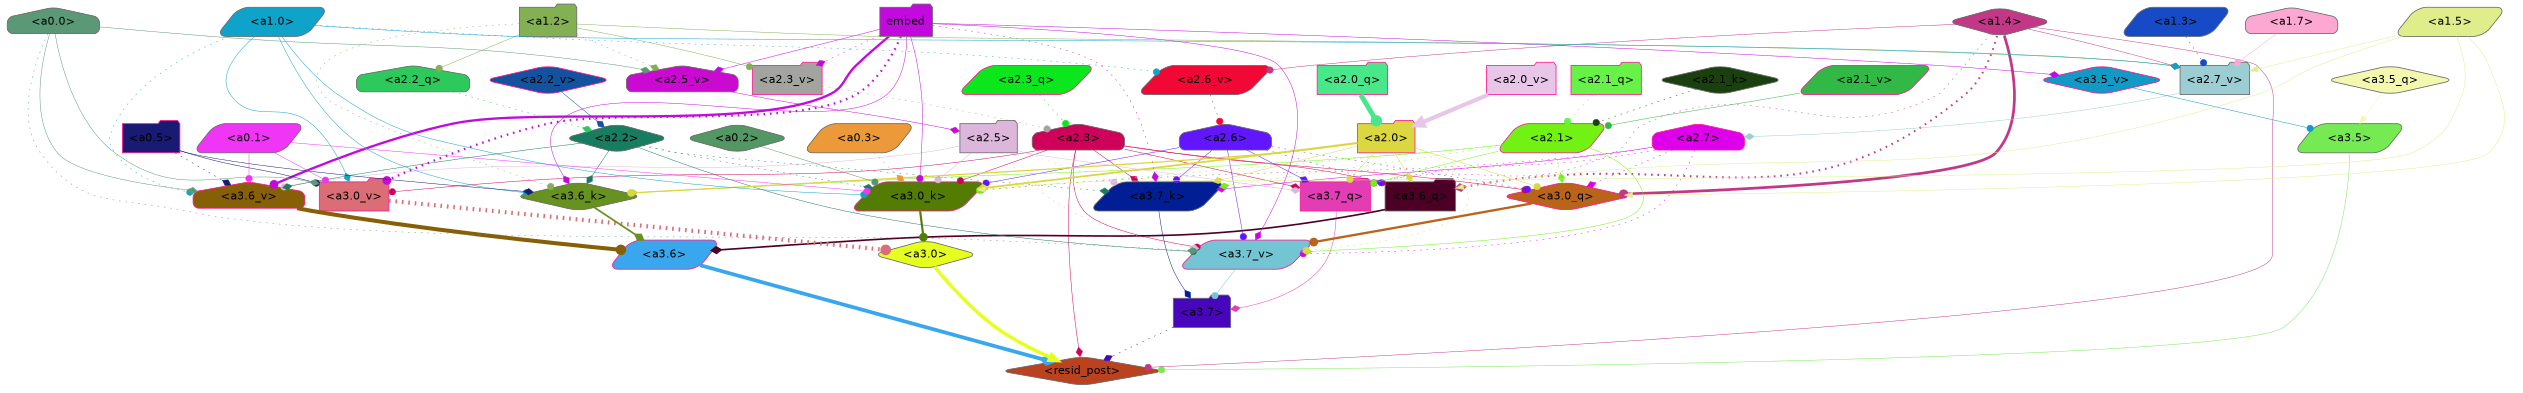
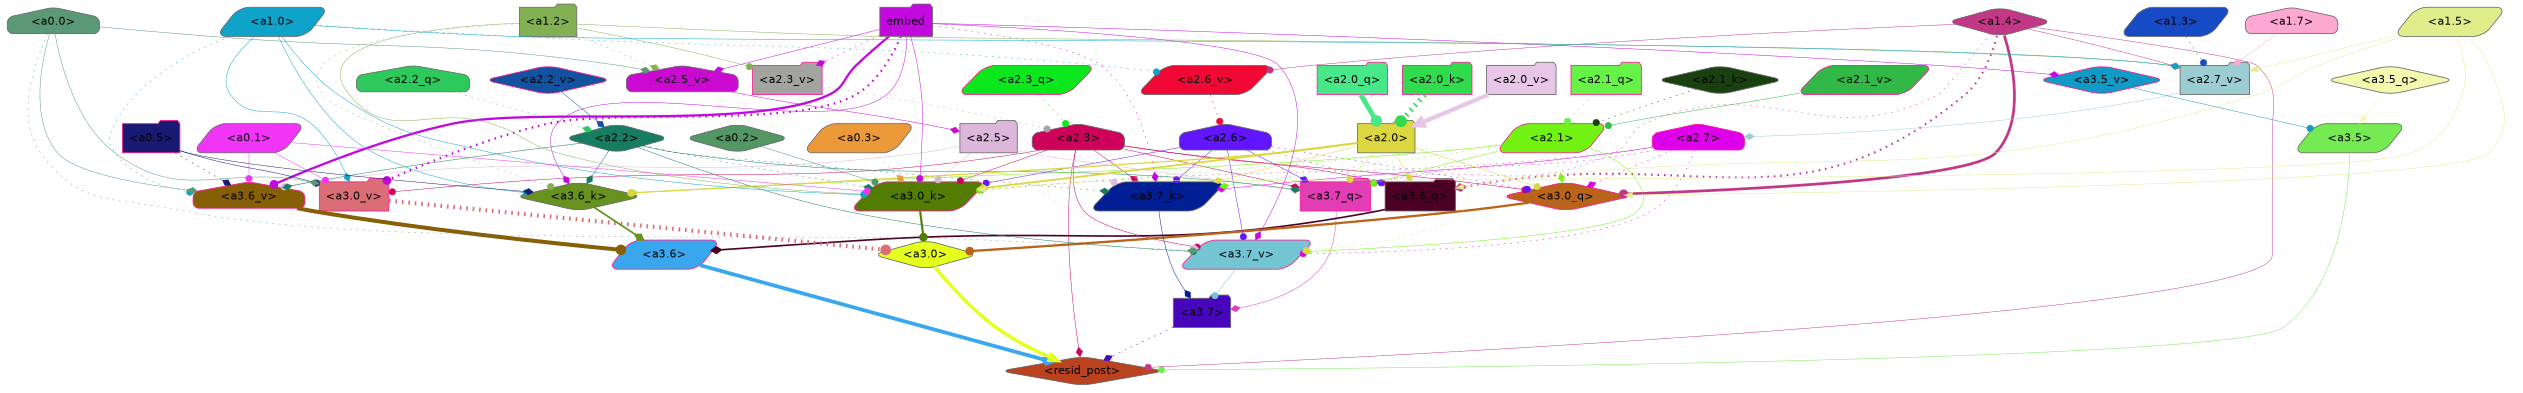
(471, 55) -> (497, 126)
none -> (1437, 80)
(1521, 80) -> (1521, 80)
(1386, 138) -> (1386, 138)
none -> (966, 172)
(1424, 223) -> (1349, 222)
